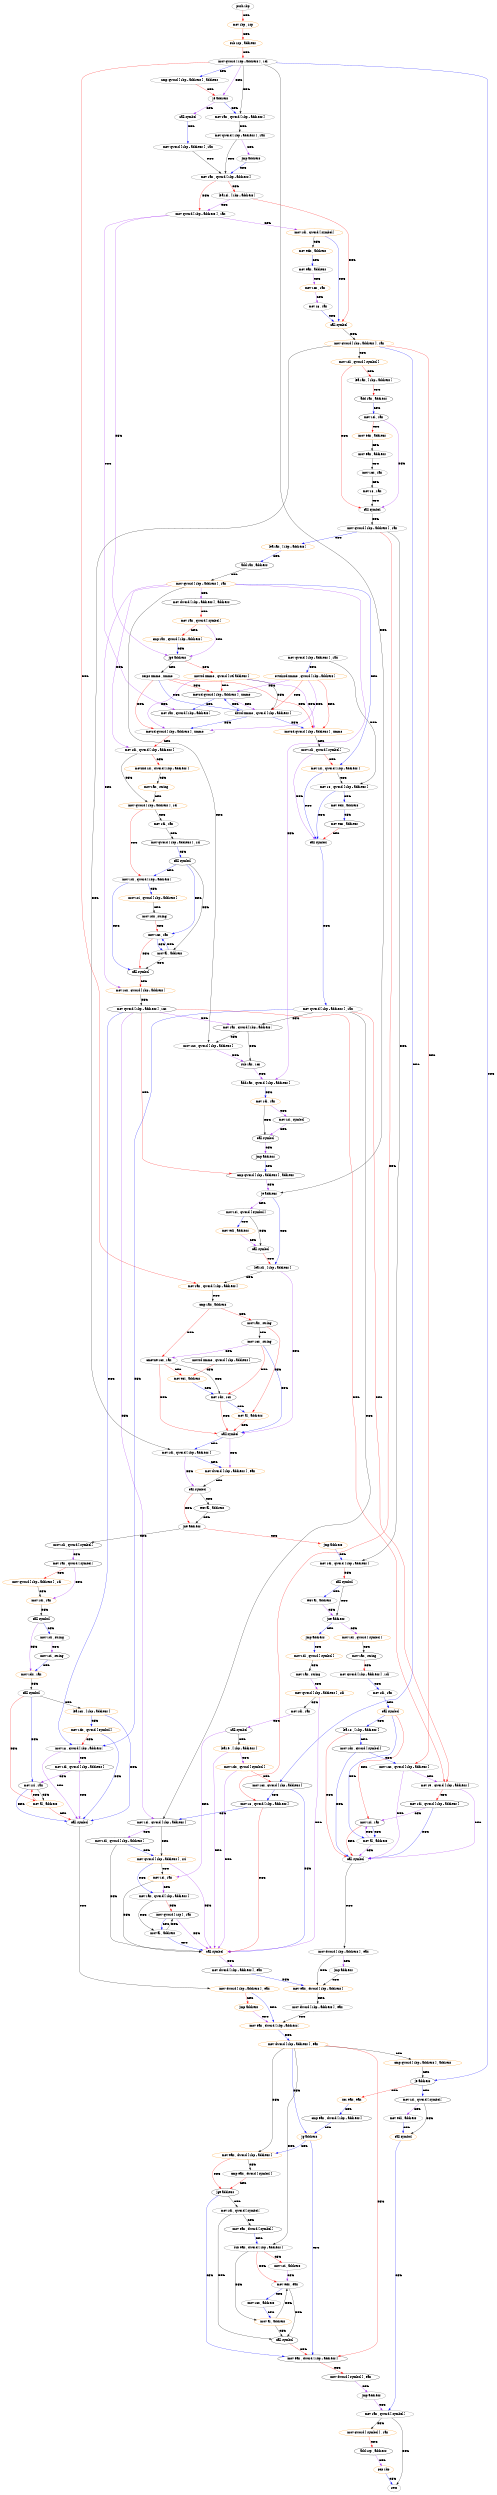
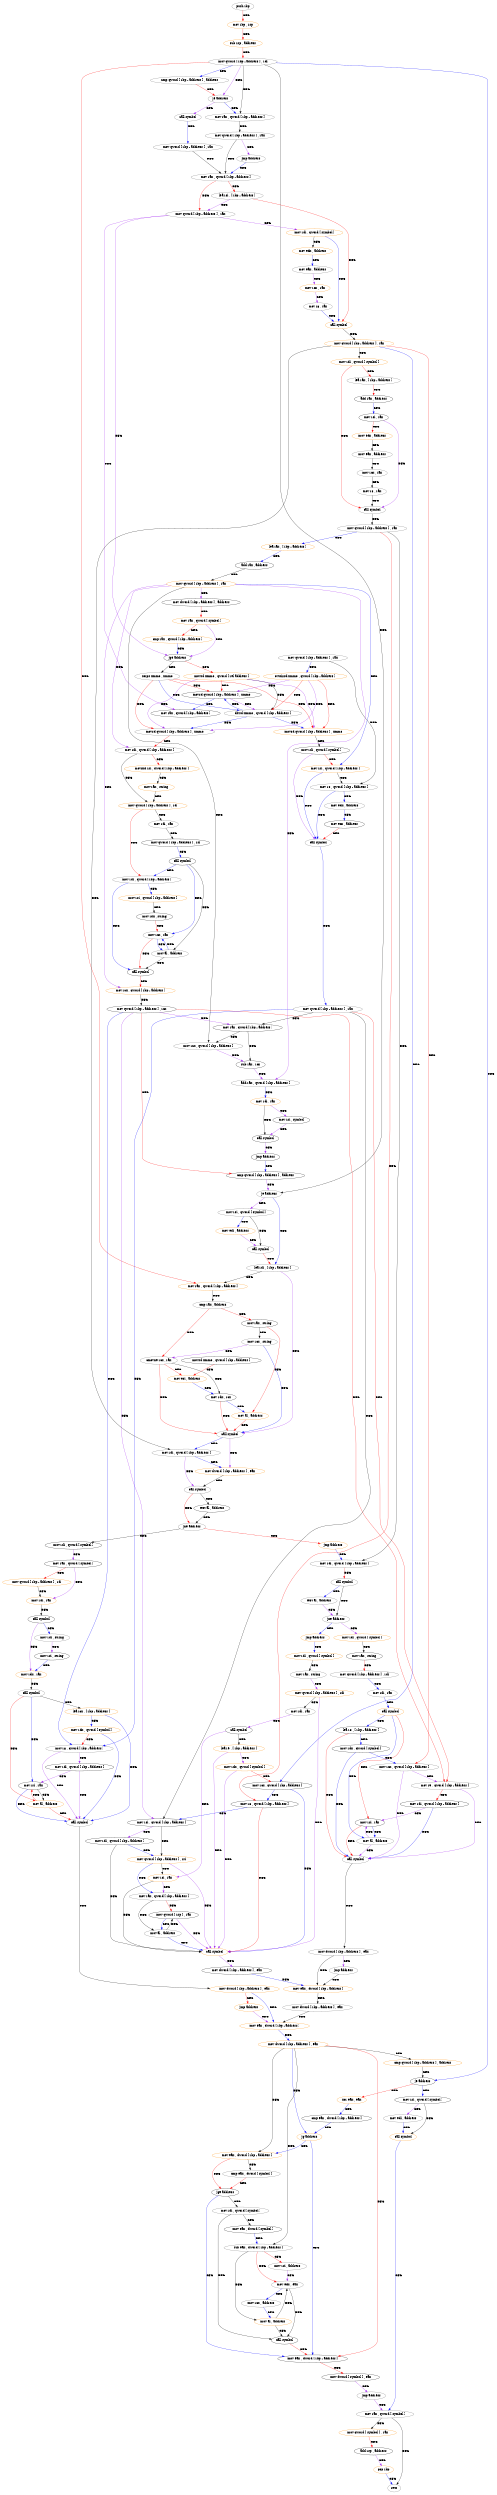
(256, 1375) -> none
